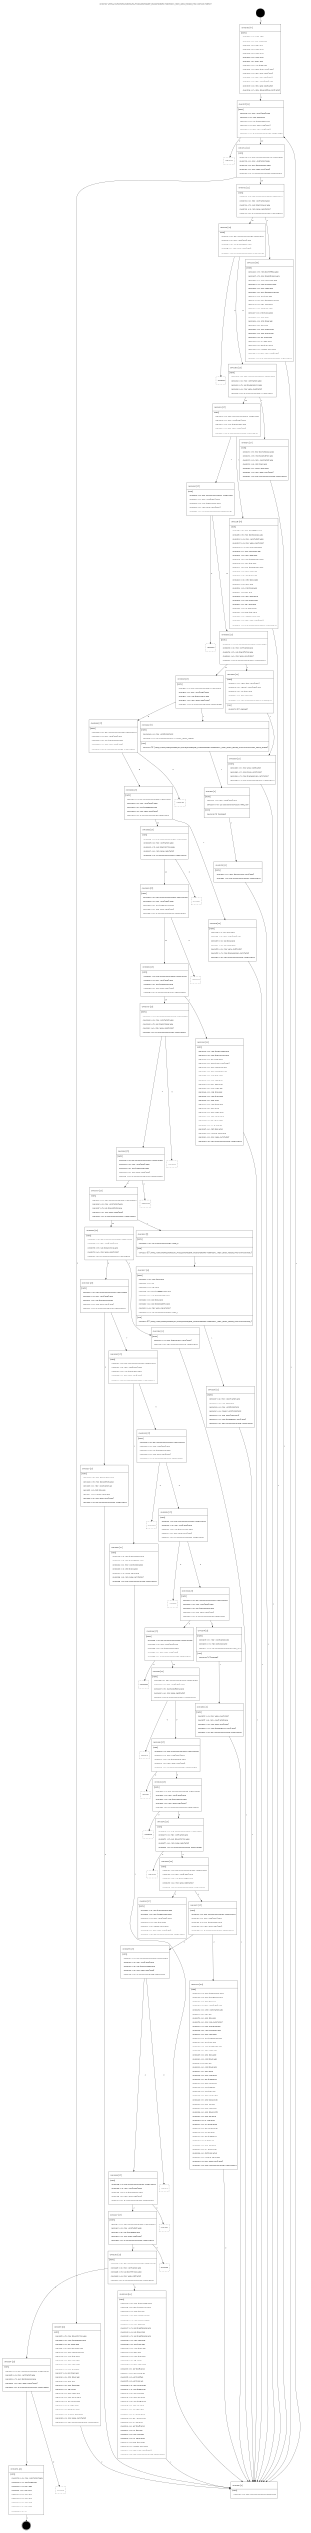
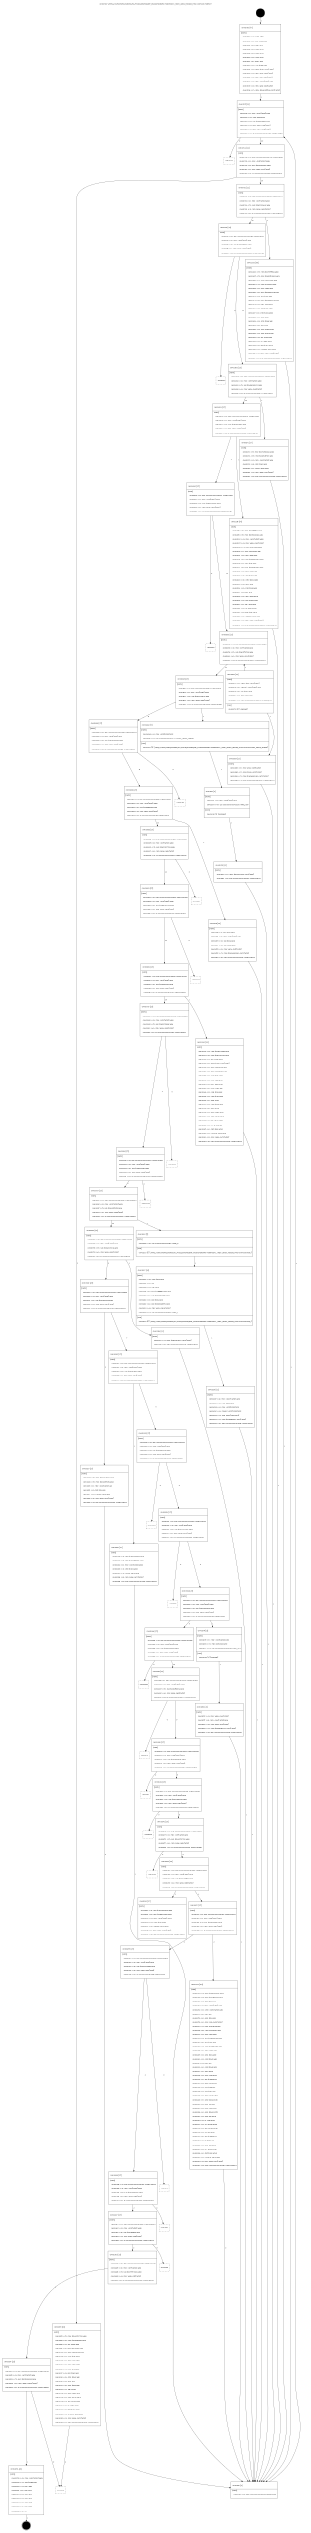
(246, 667) -> (245, 668)
(142, 2375) -> none
(142, 2478) -> (65, 2455)
